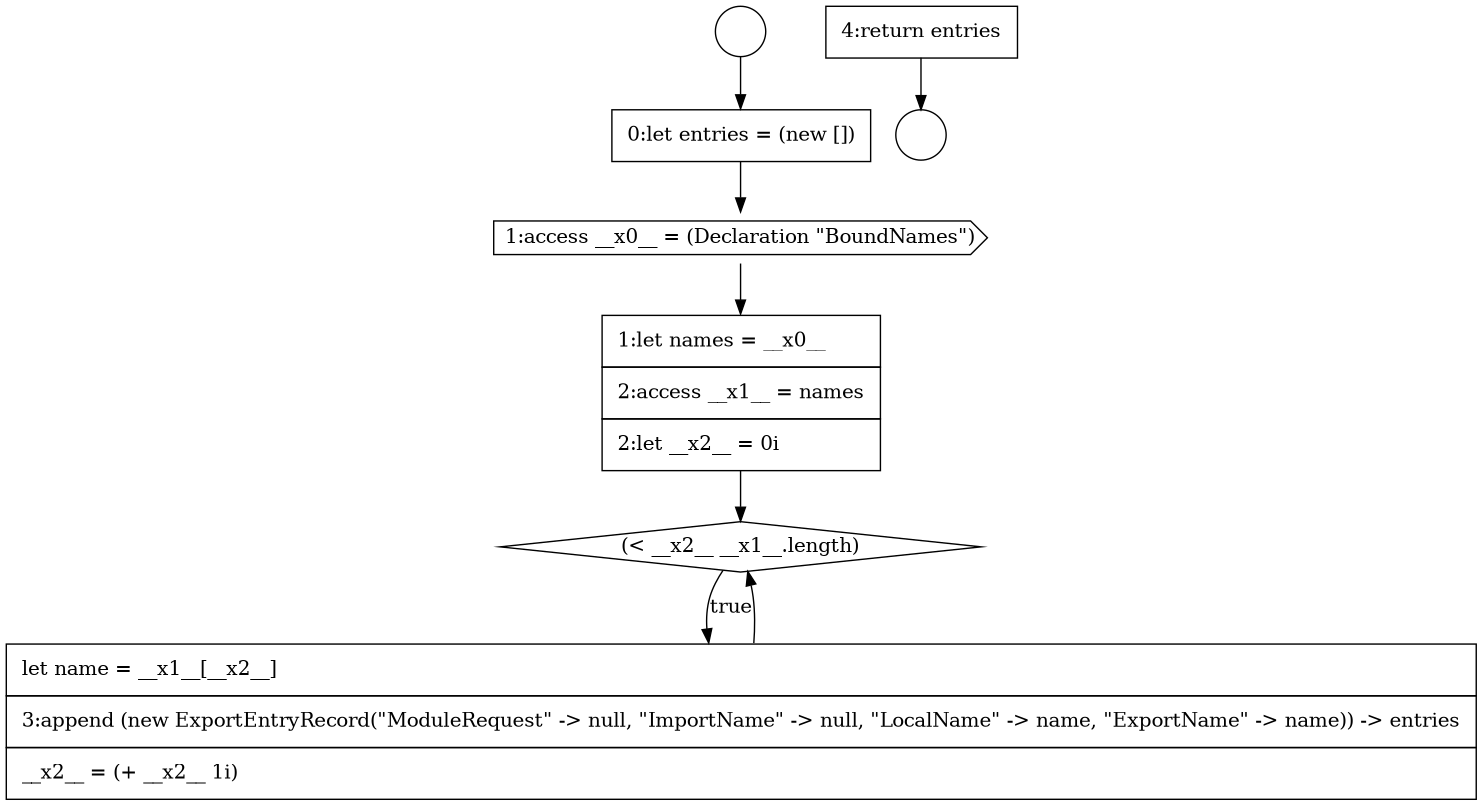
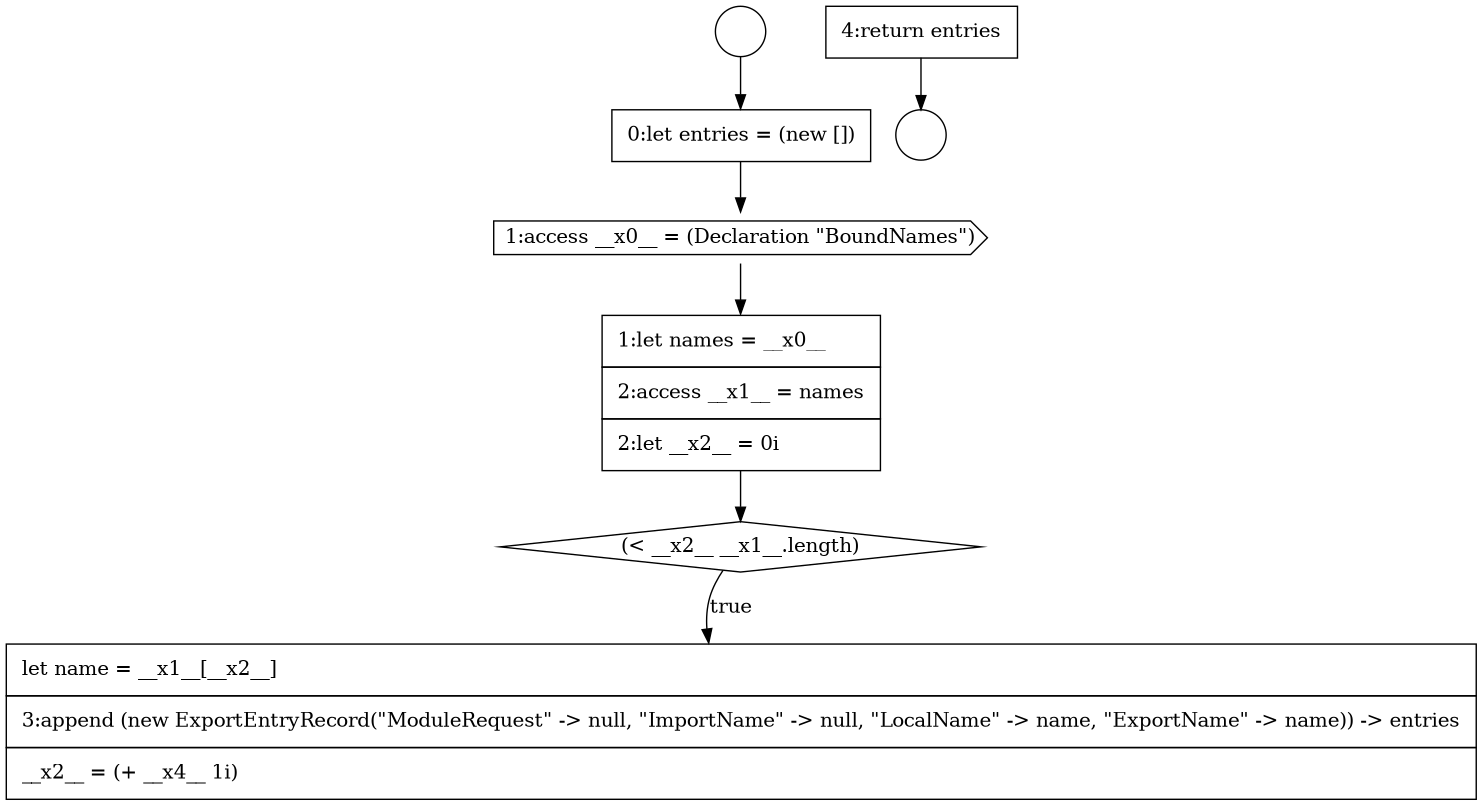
(754, 614) -> none
(130, 773) -> (130, 773)
